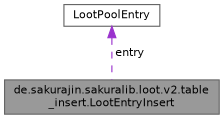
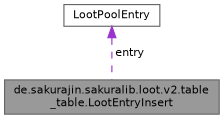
(112, 97) -> (112, 97)
